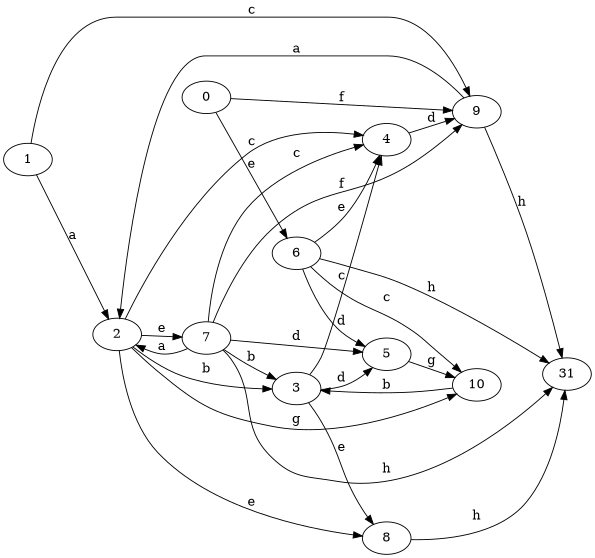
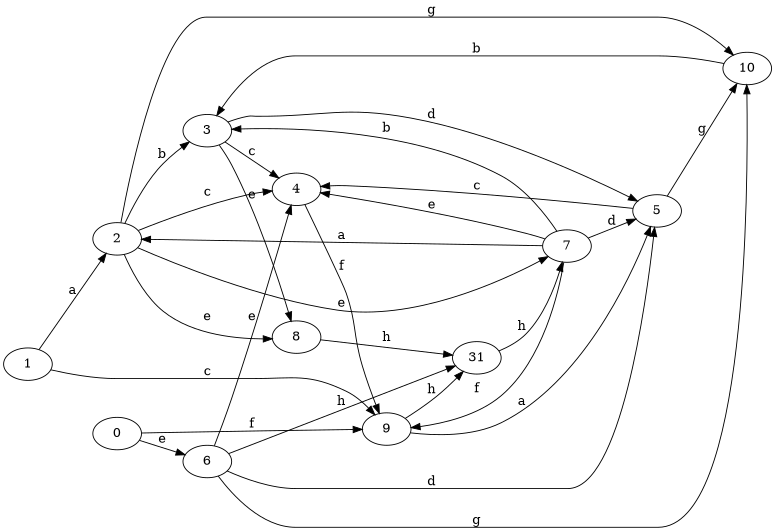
(203, 57) -> (560, 377)
(432, 119) -> (342, 266)
(297, 154) -> (432, 205)
none -> (482, 194)
(387, 298) -> (477, 521)
(358, 483) -> (538, 318)
